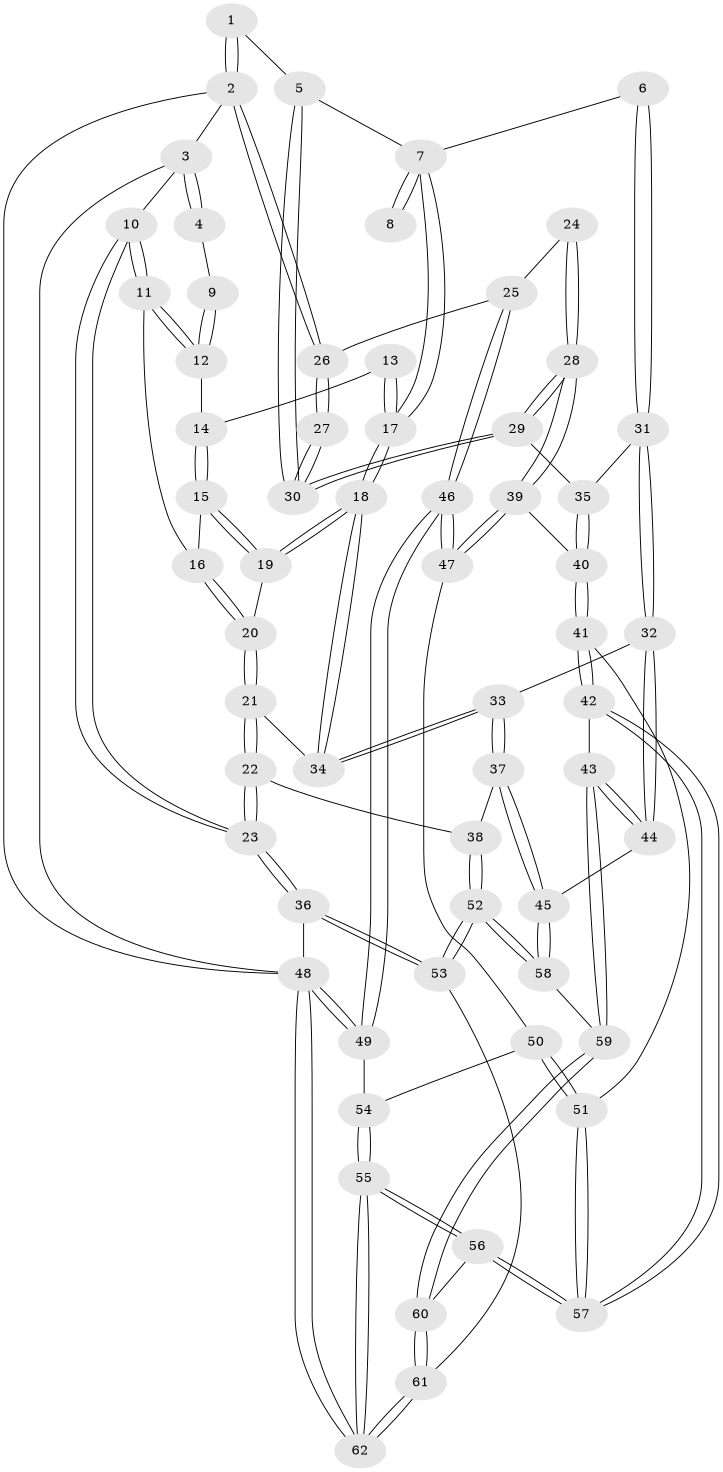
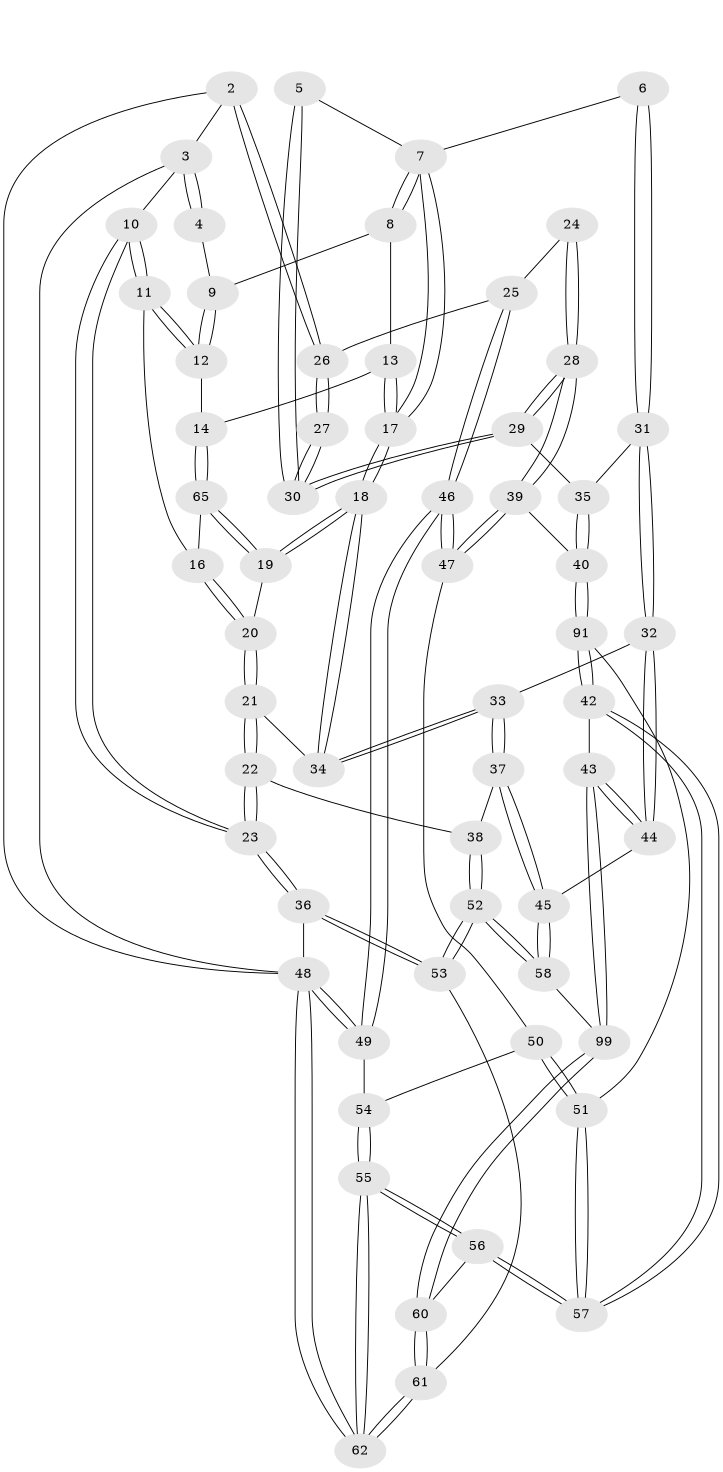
(232, 21) -> none
none -> (305, 258)
none -> (391, 293)
(201, 498) -> (201, 498)
(582, 634) -> (582, 634)
(604, 1042) -> (604, 1042)
